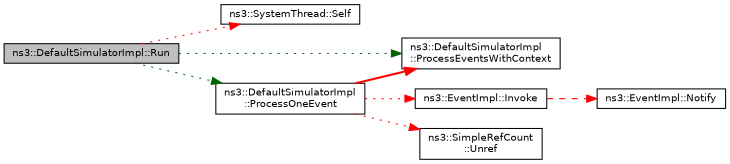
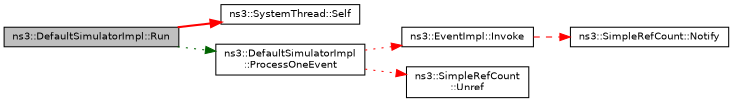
(186, 35) -> (194, 25)
(481, 53) -> none
(661, 99) -> (650, 37)
